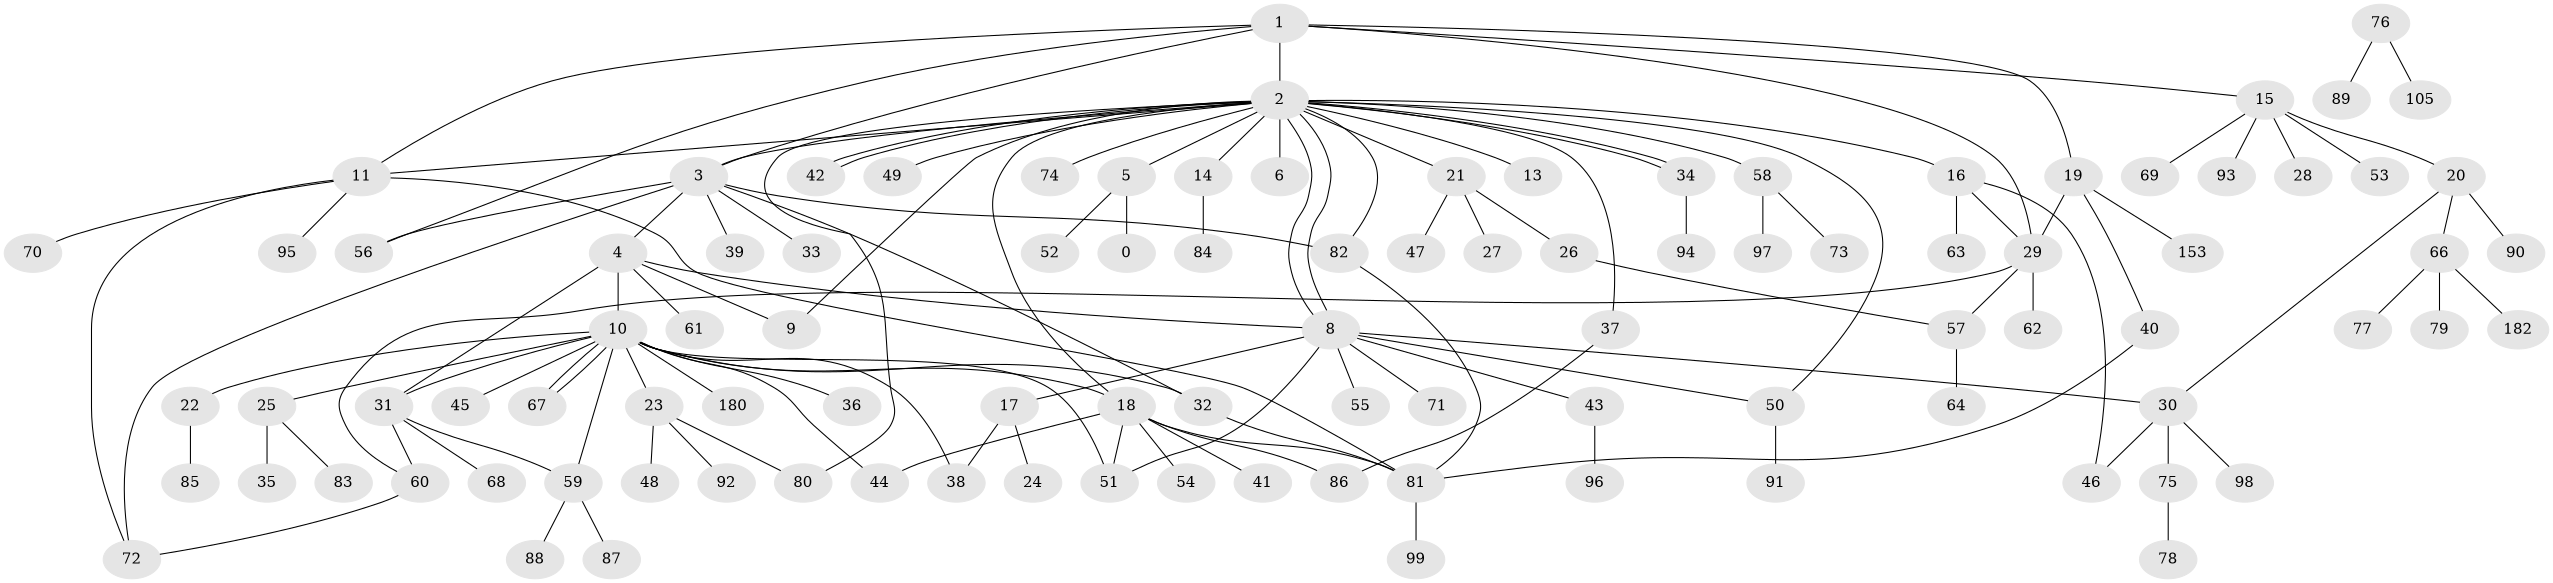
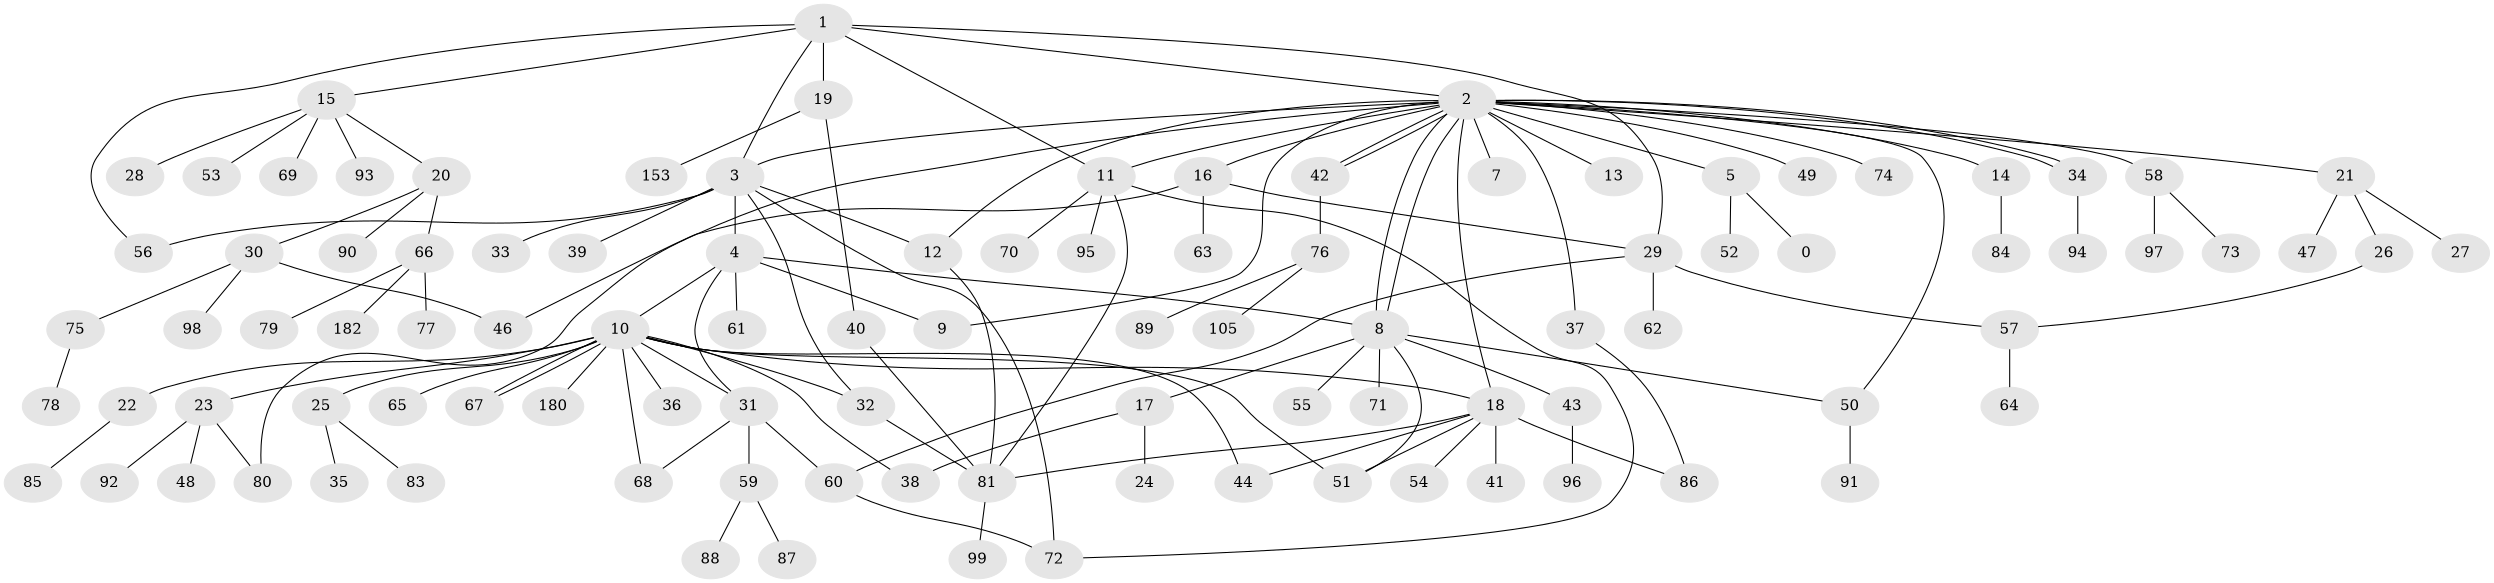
(1280, 177) -> (1497, 177)
(2057, 209) -> none
none -> (1320, 214)
(1339, 253) -> (933, 253)
(1750, 365) -> none
(461, 406) -> (398, 406)
(596, 406) -> (631, 406)
